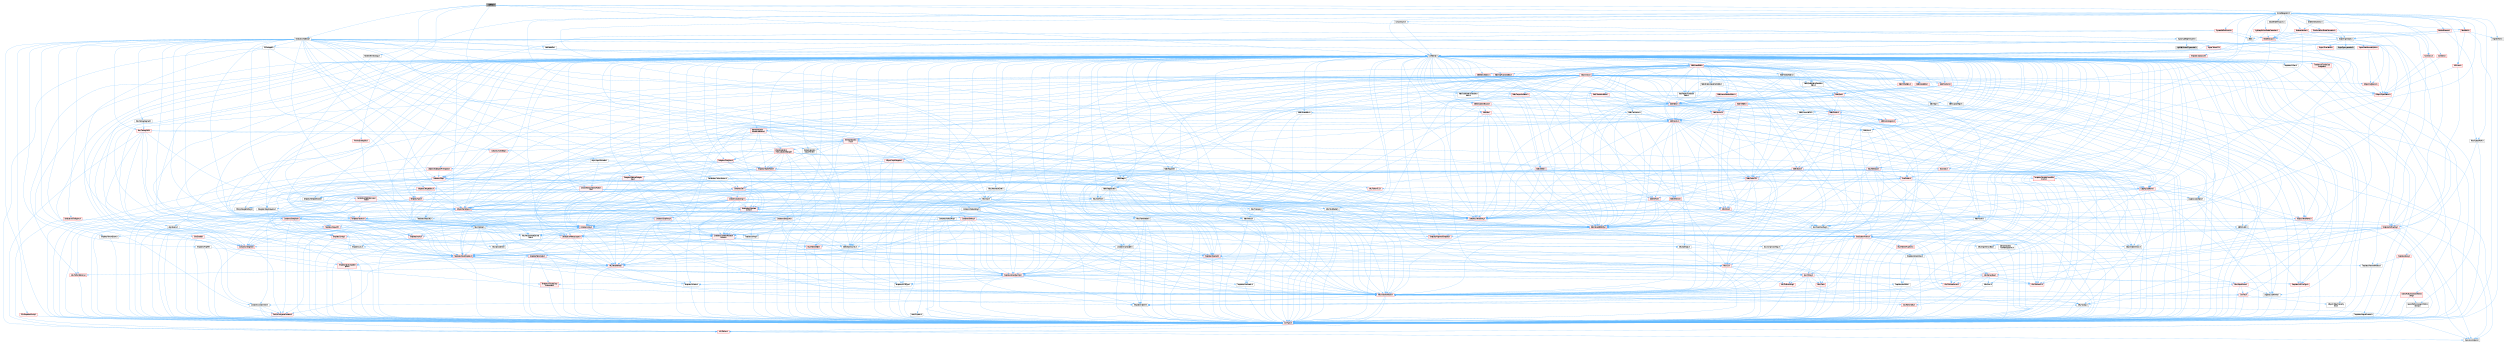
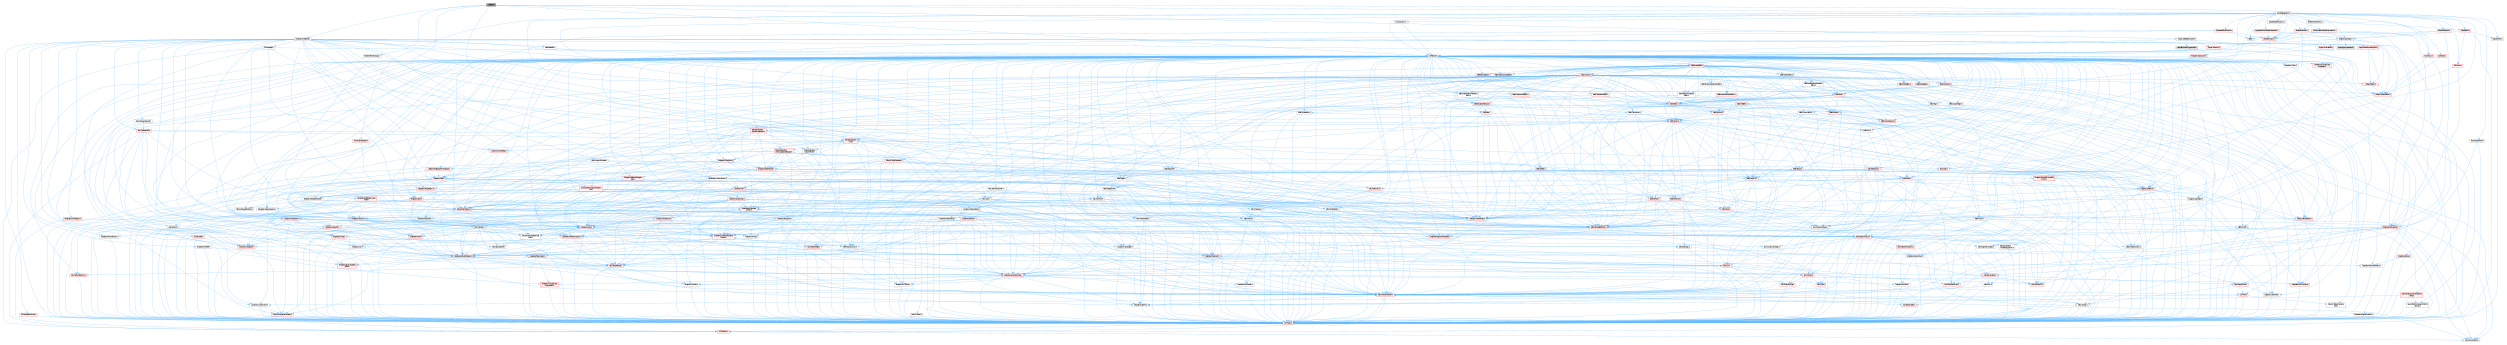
(2473, 81) -> (2447, 131)
(2371, 84) -> (2371, 84)
